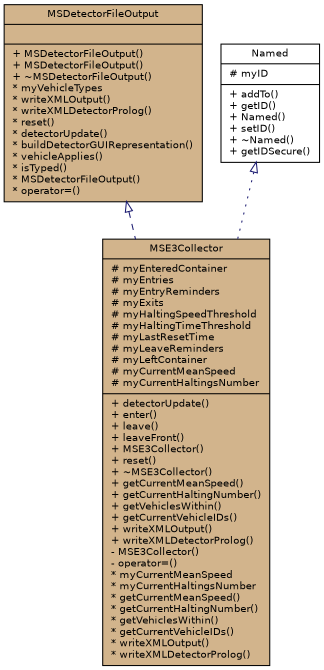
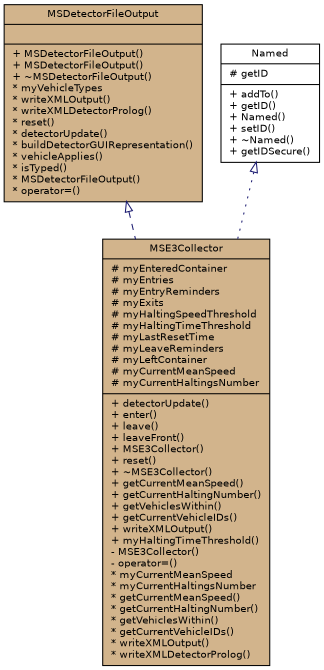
(249, 74) -> (249, 74)
(183, 541) -> (185, 541)
